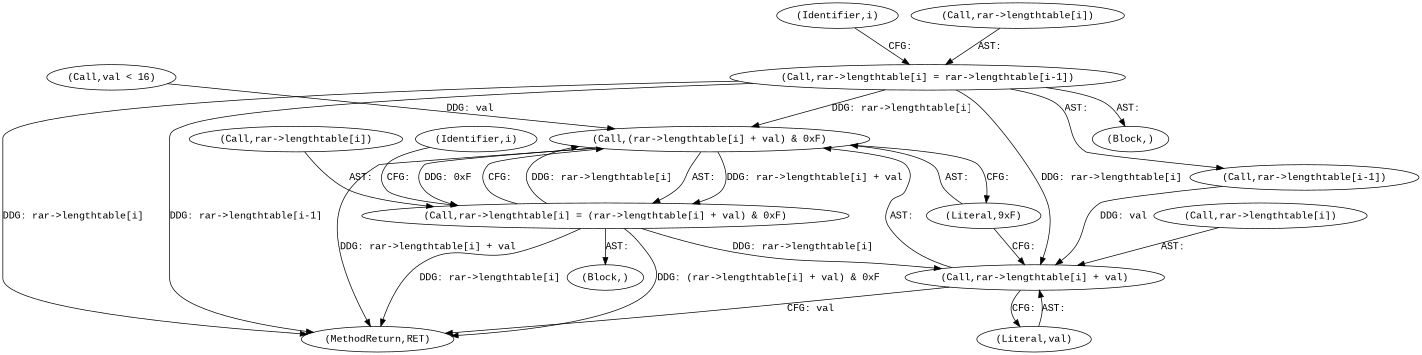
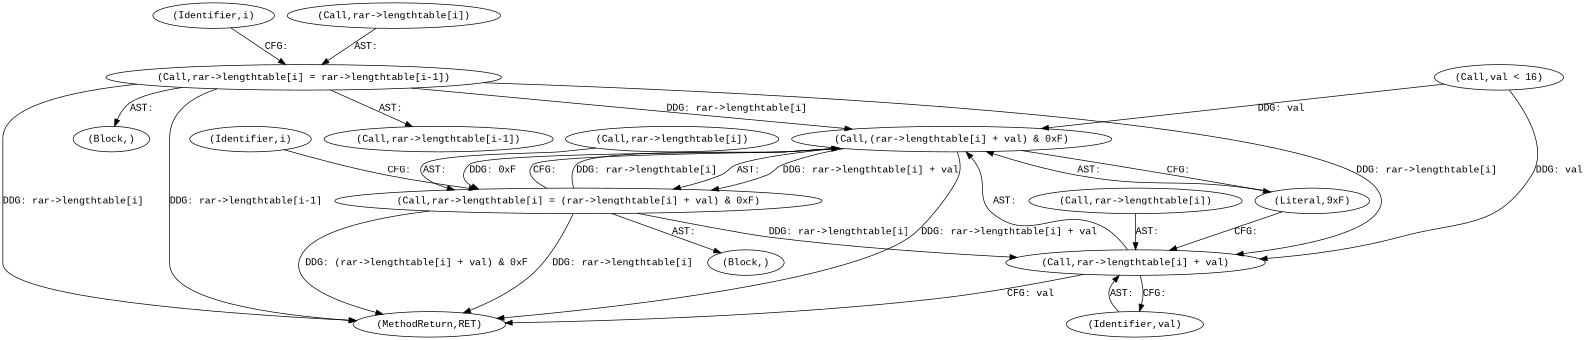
(1126, 198) -> (1454, 226)
(1034, 339) -> (1135, 324)
